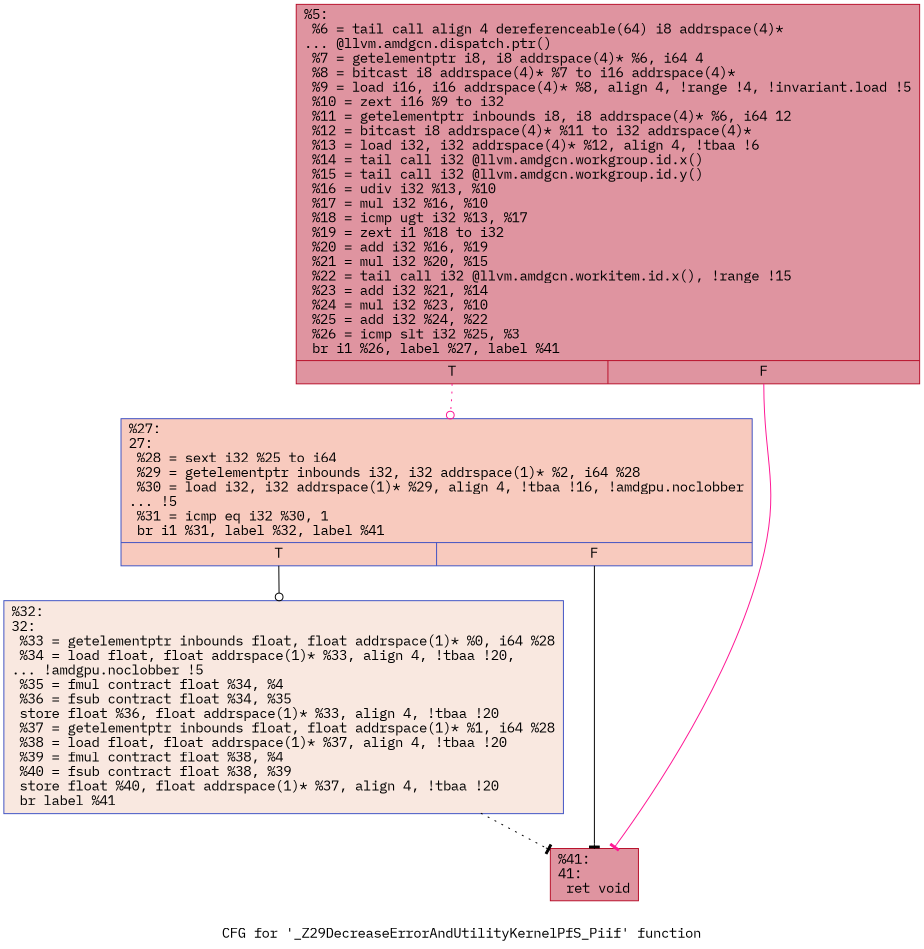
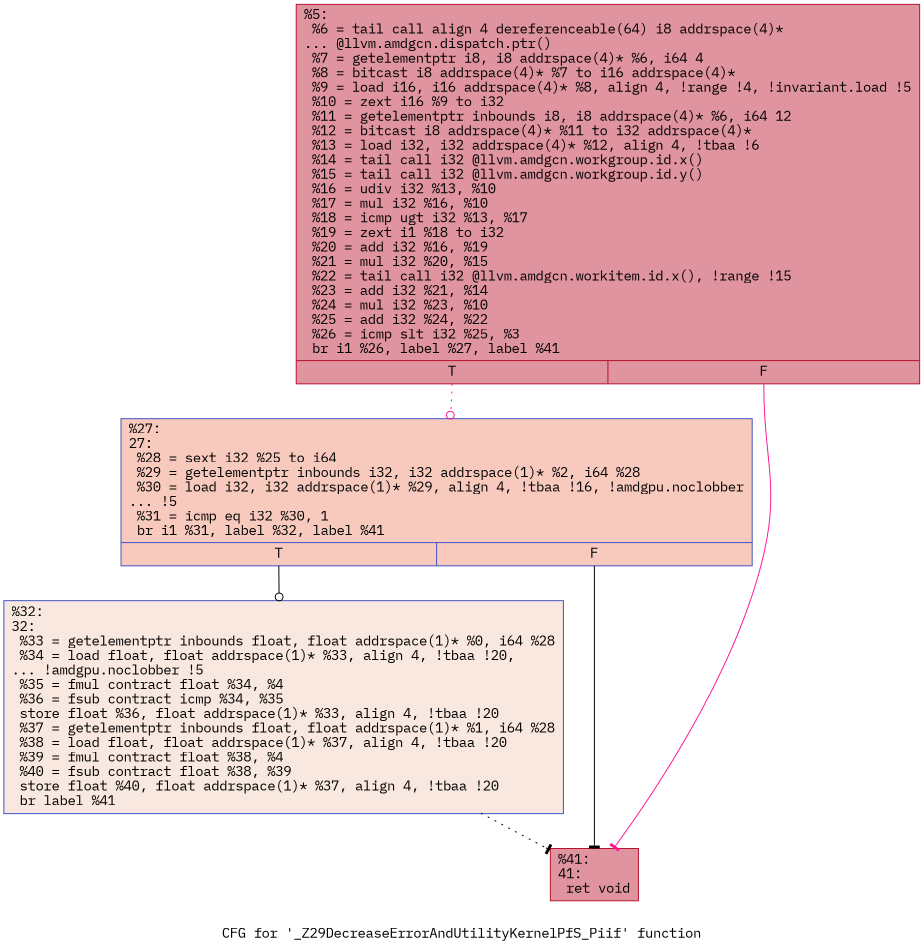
(152, 699) -> (148, 699)
